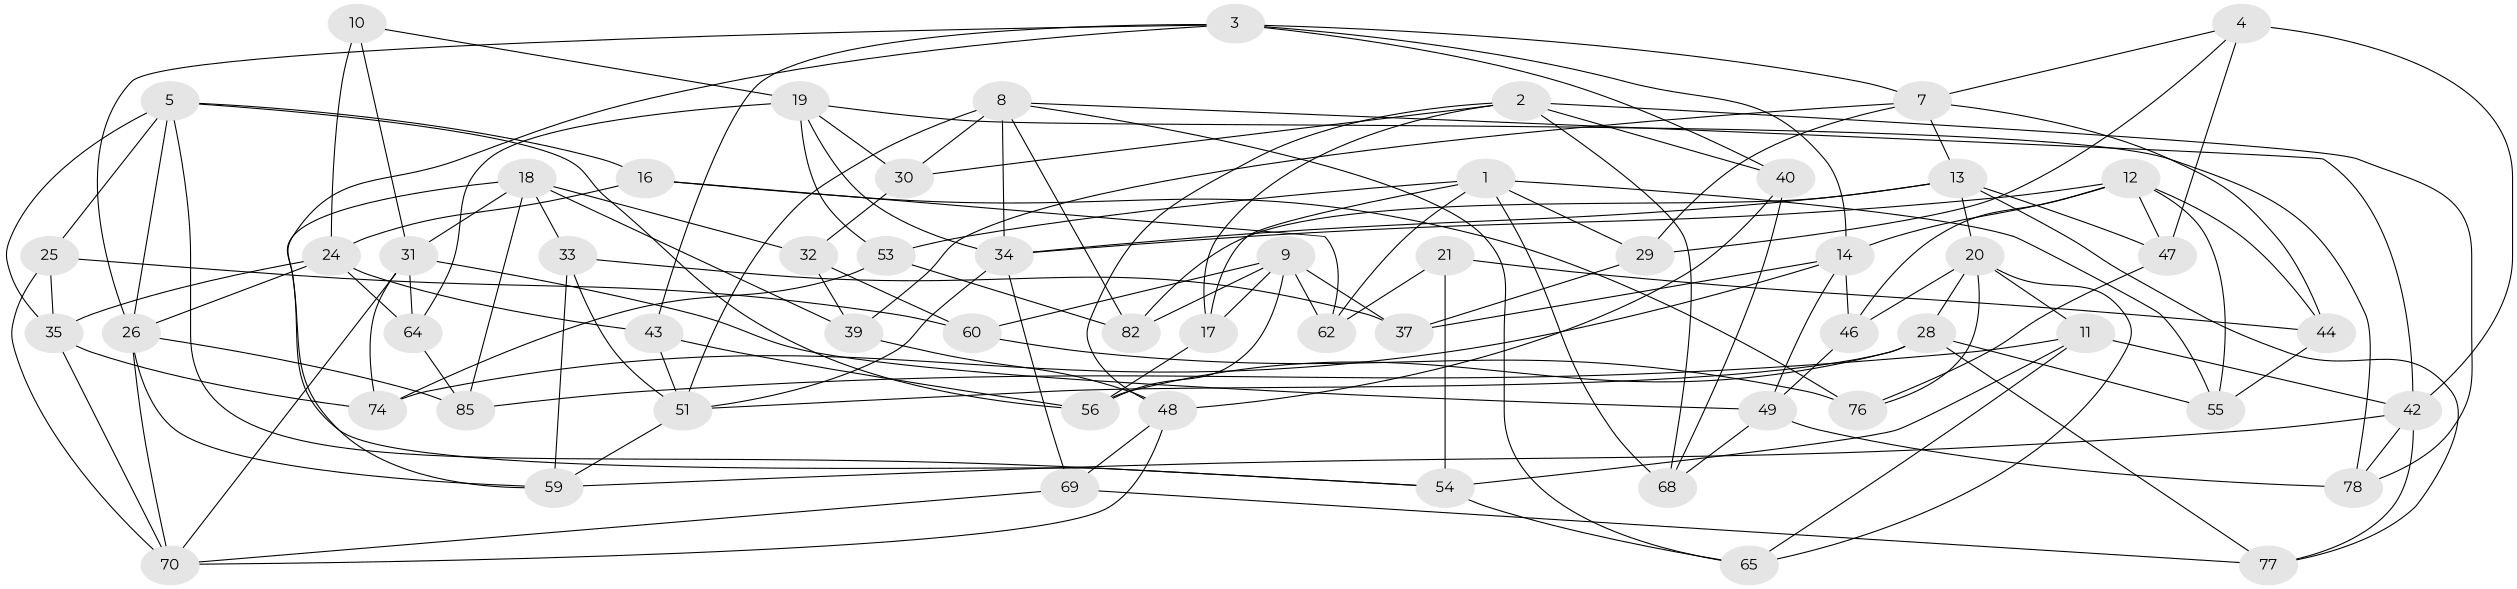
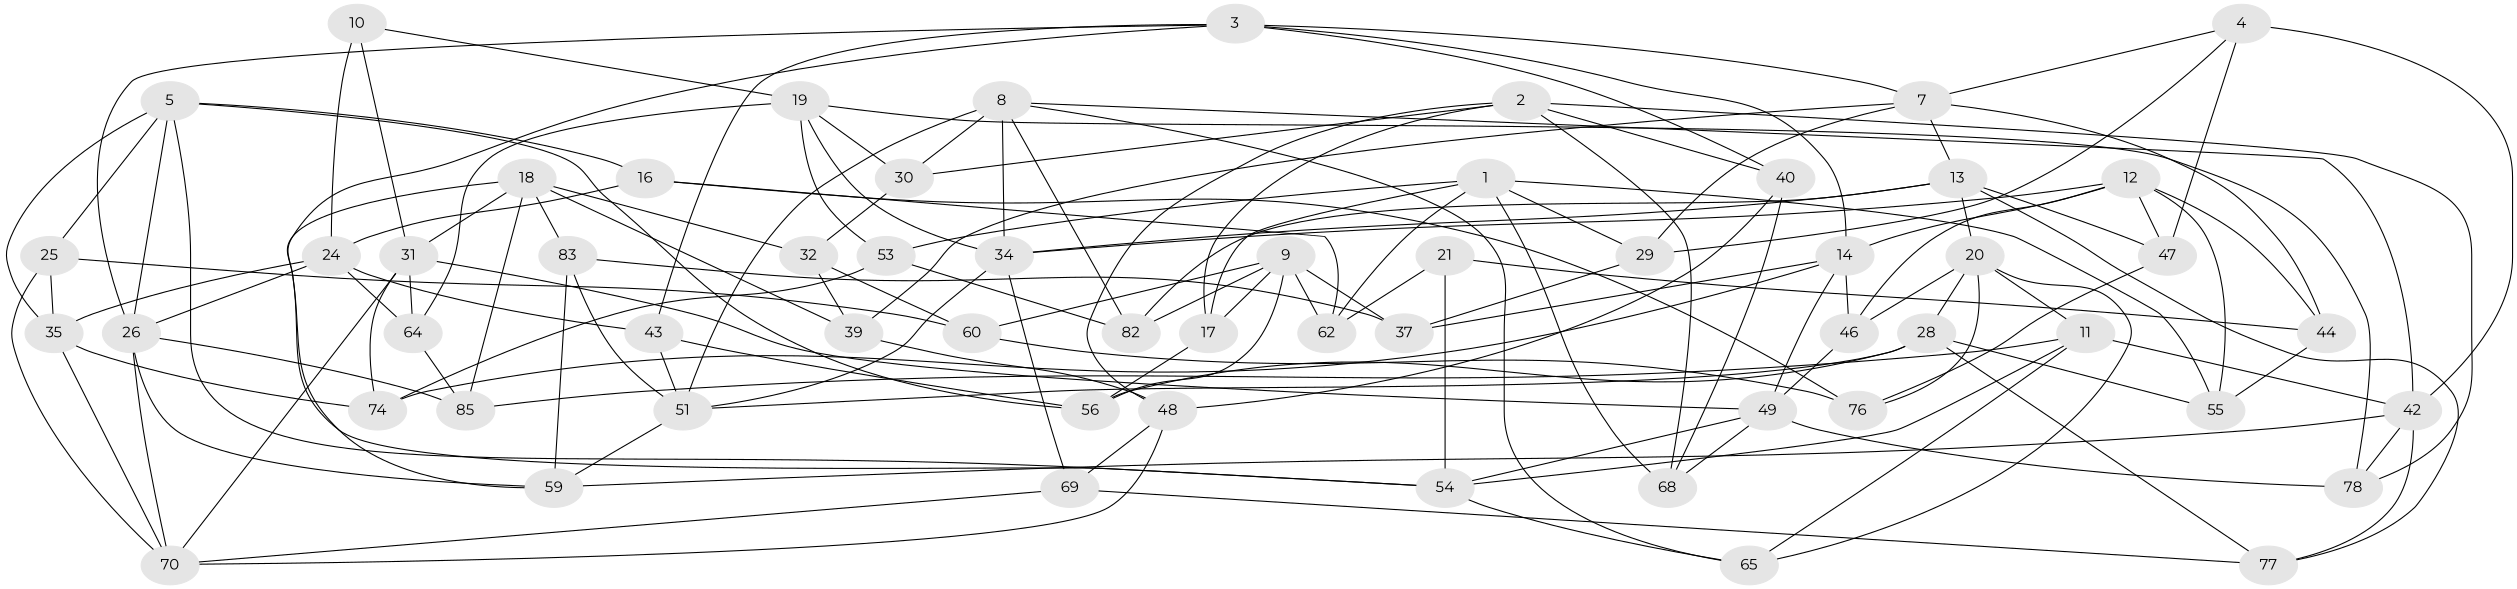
(568, 256) -> (568, 256)
none -> (1606, 449)
